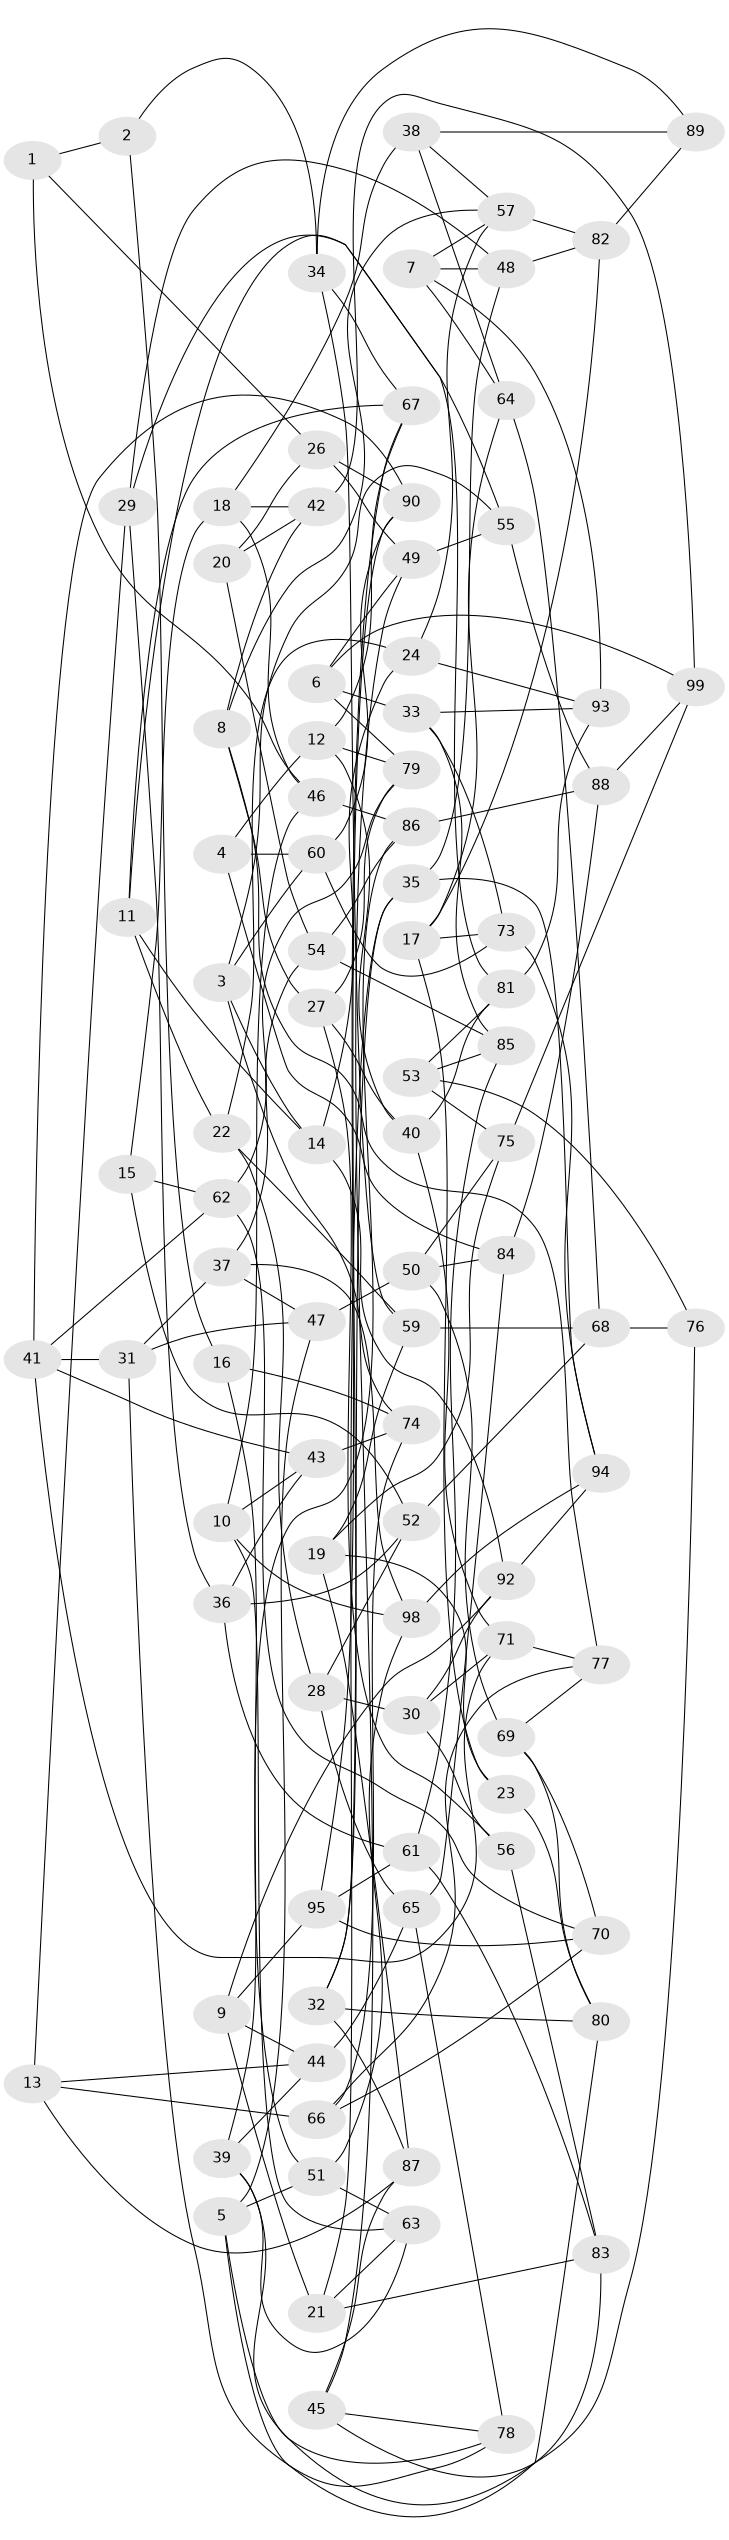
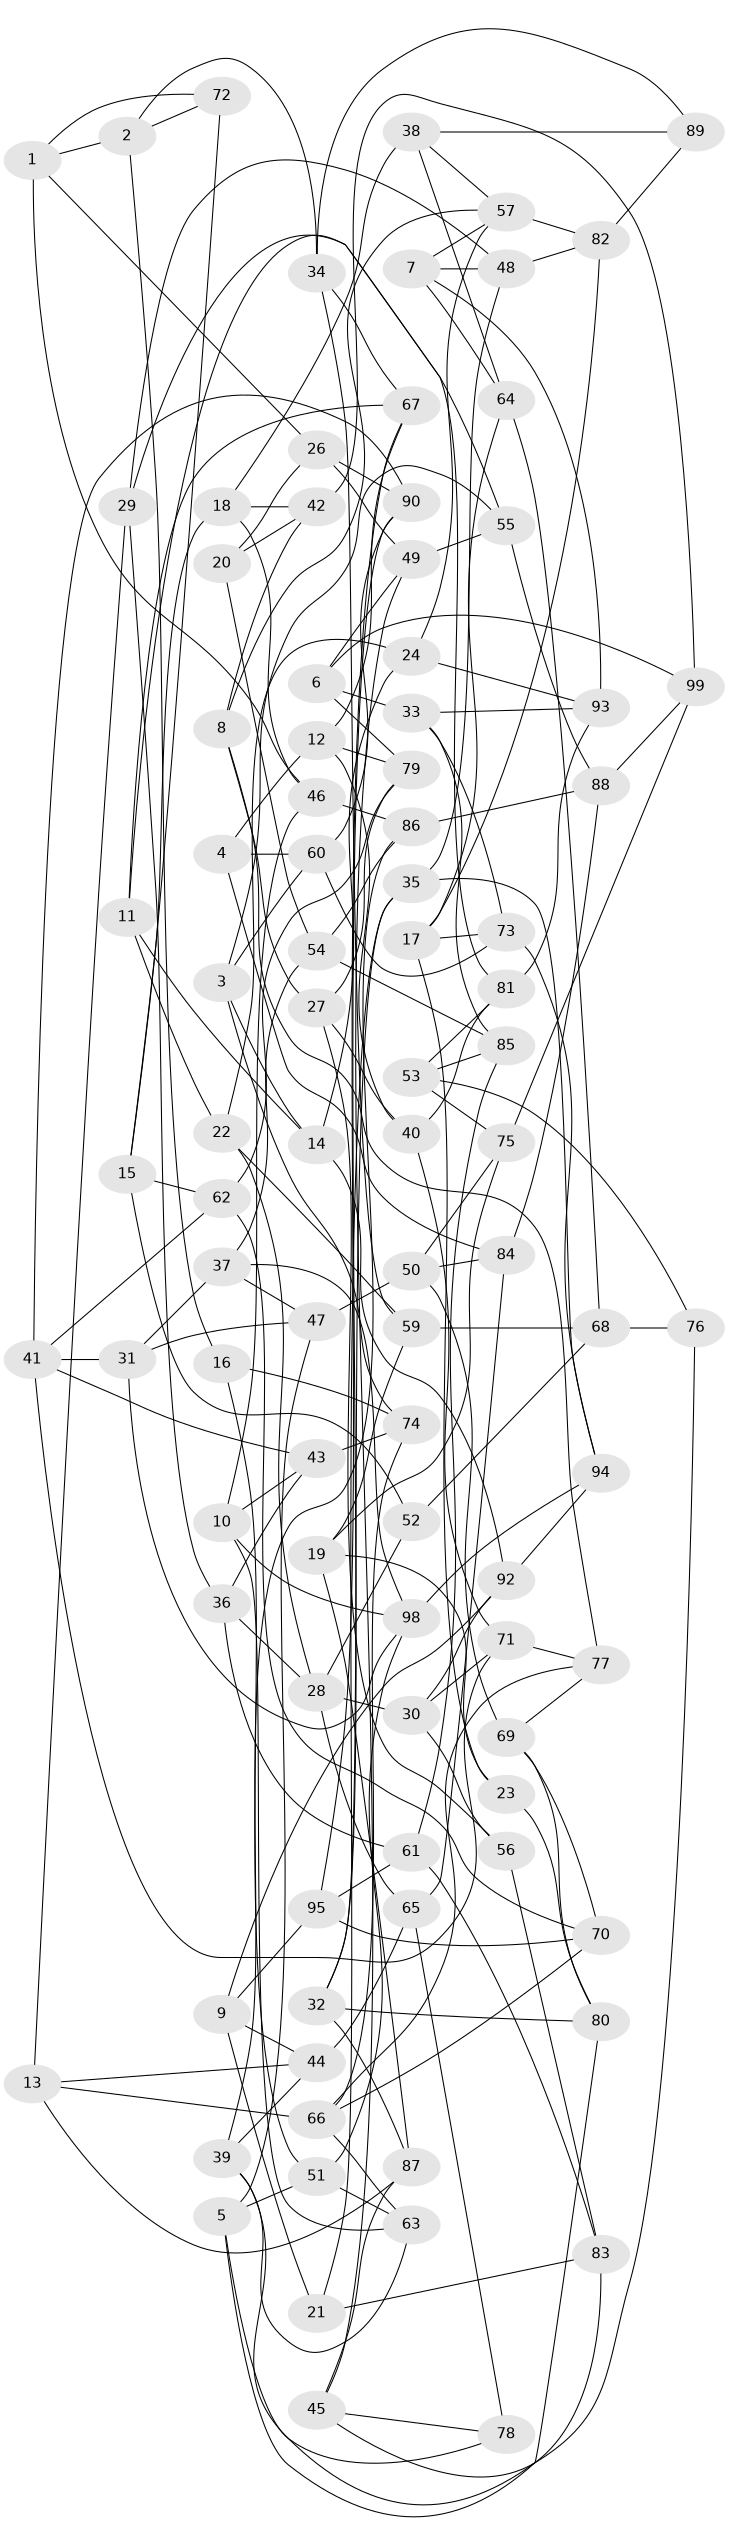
none -> (222, 96)
(337, 1588) -> (270, 1648)
(165, 2041) -> (201, 1645)
(367, 2266) -> (359, 2164)
